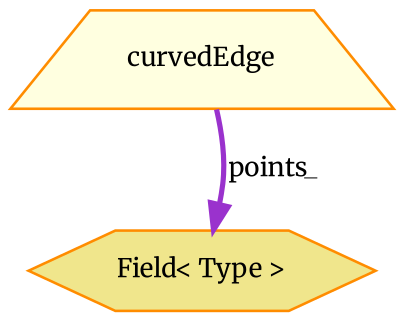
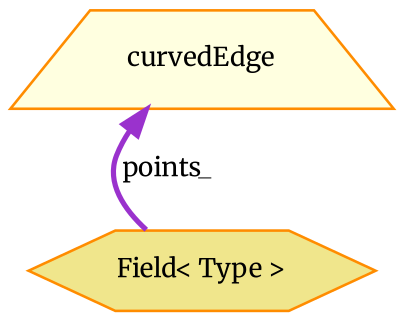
(224, 157) -> (115, 183)
